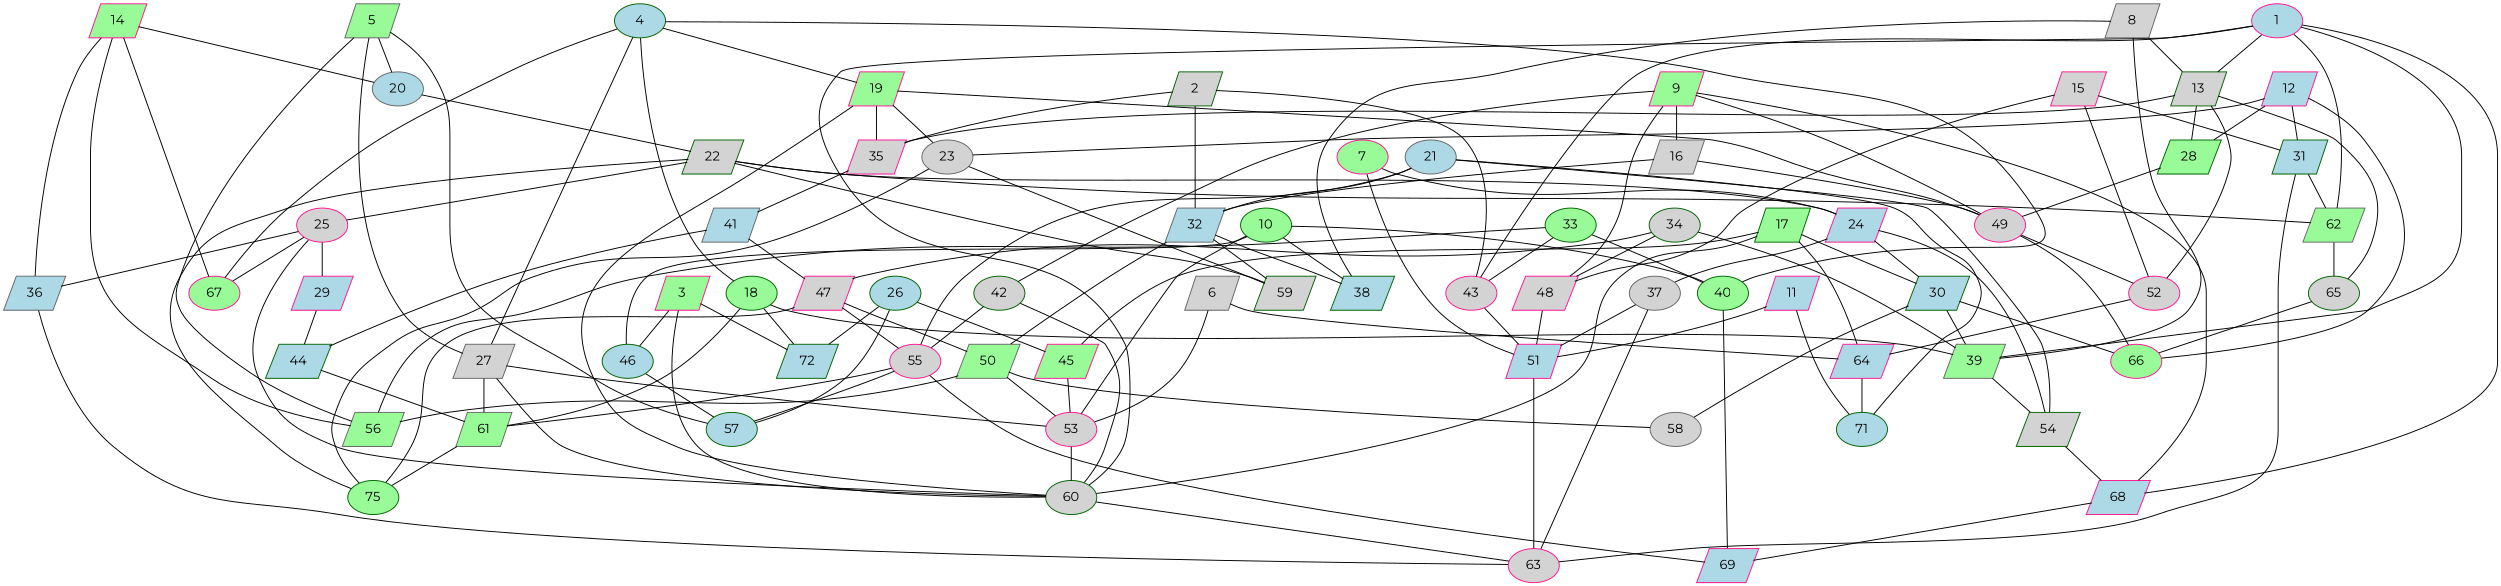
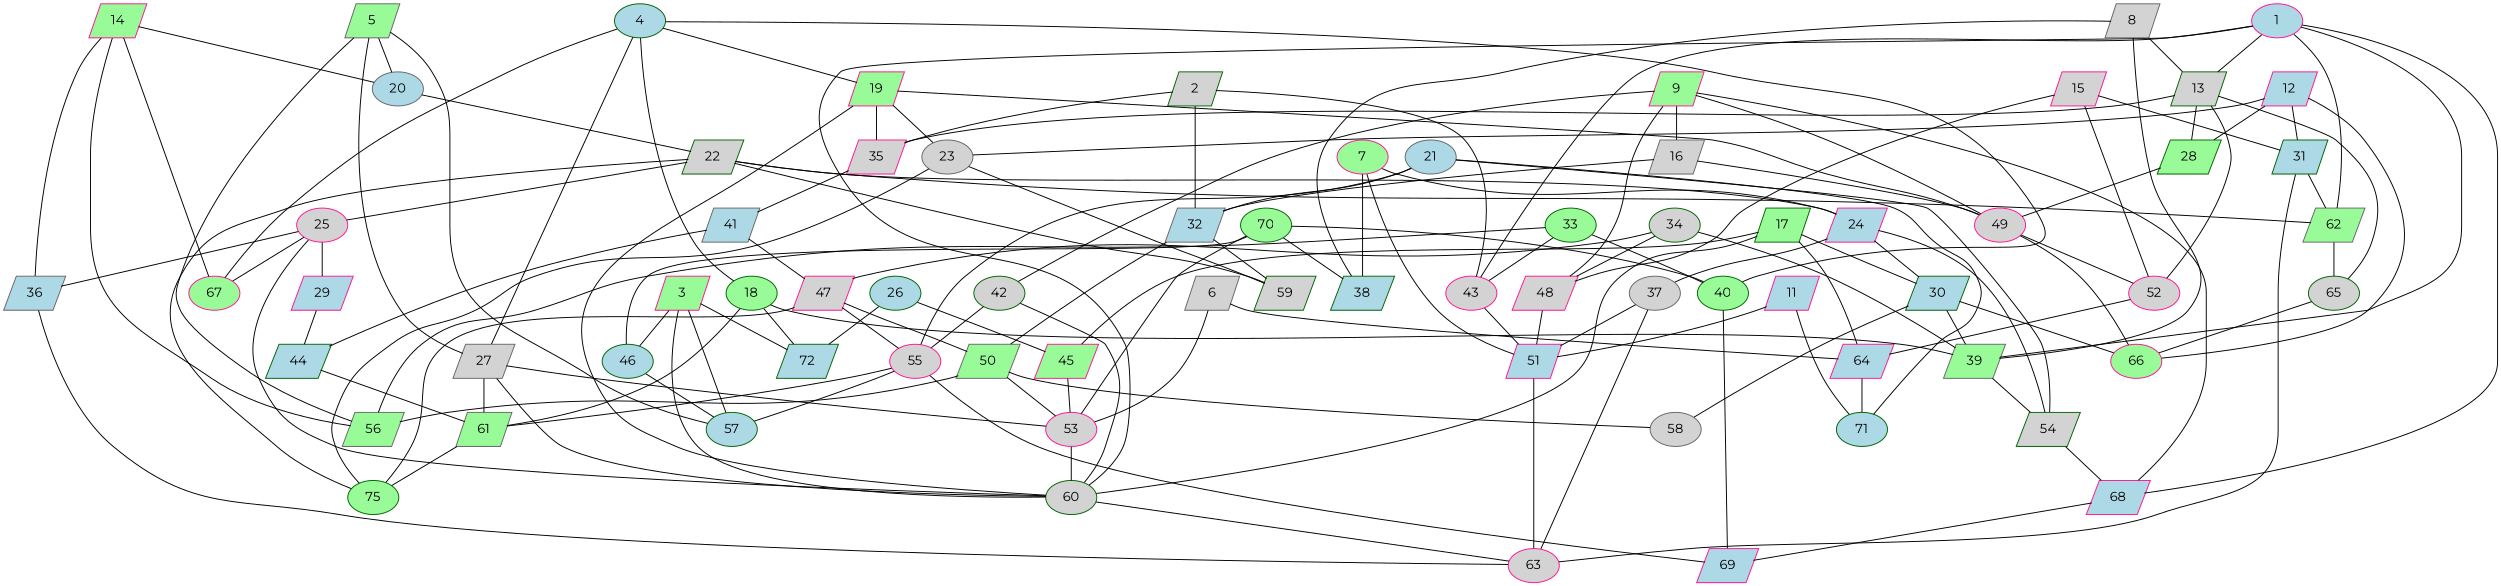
(1266, 225) -> (1266, 225)
(1288, 263) -> (1363, 223)
(834, 387) -> (707, 361)
